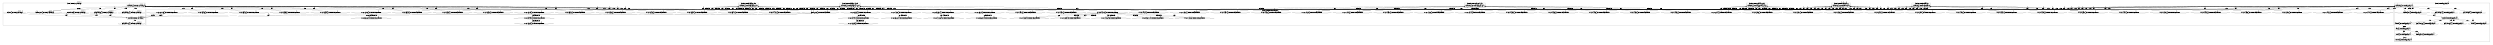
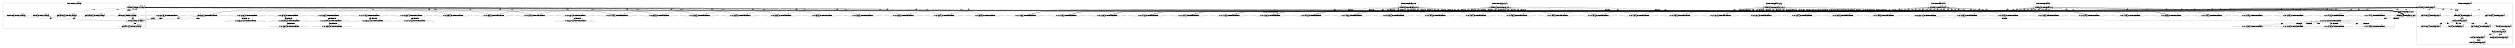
(1130, 15) -> (2122, 20)
